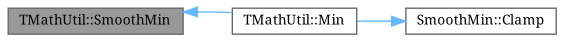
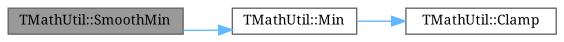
(215, 12) -> (201, 30)
(481, 21) -> (481, 21)
